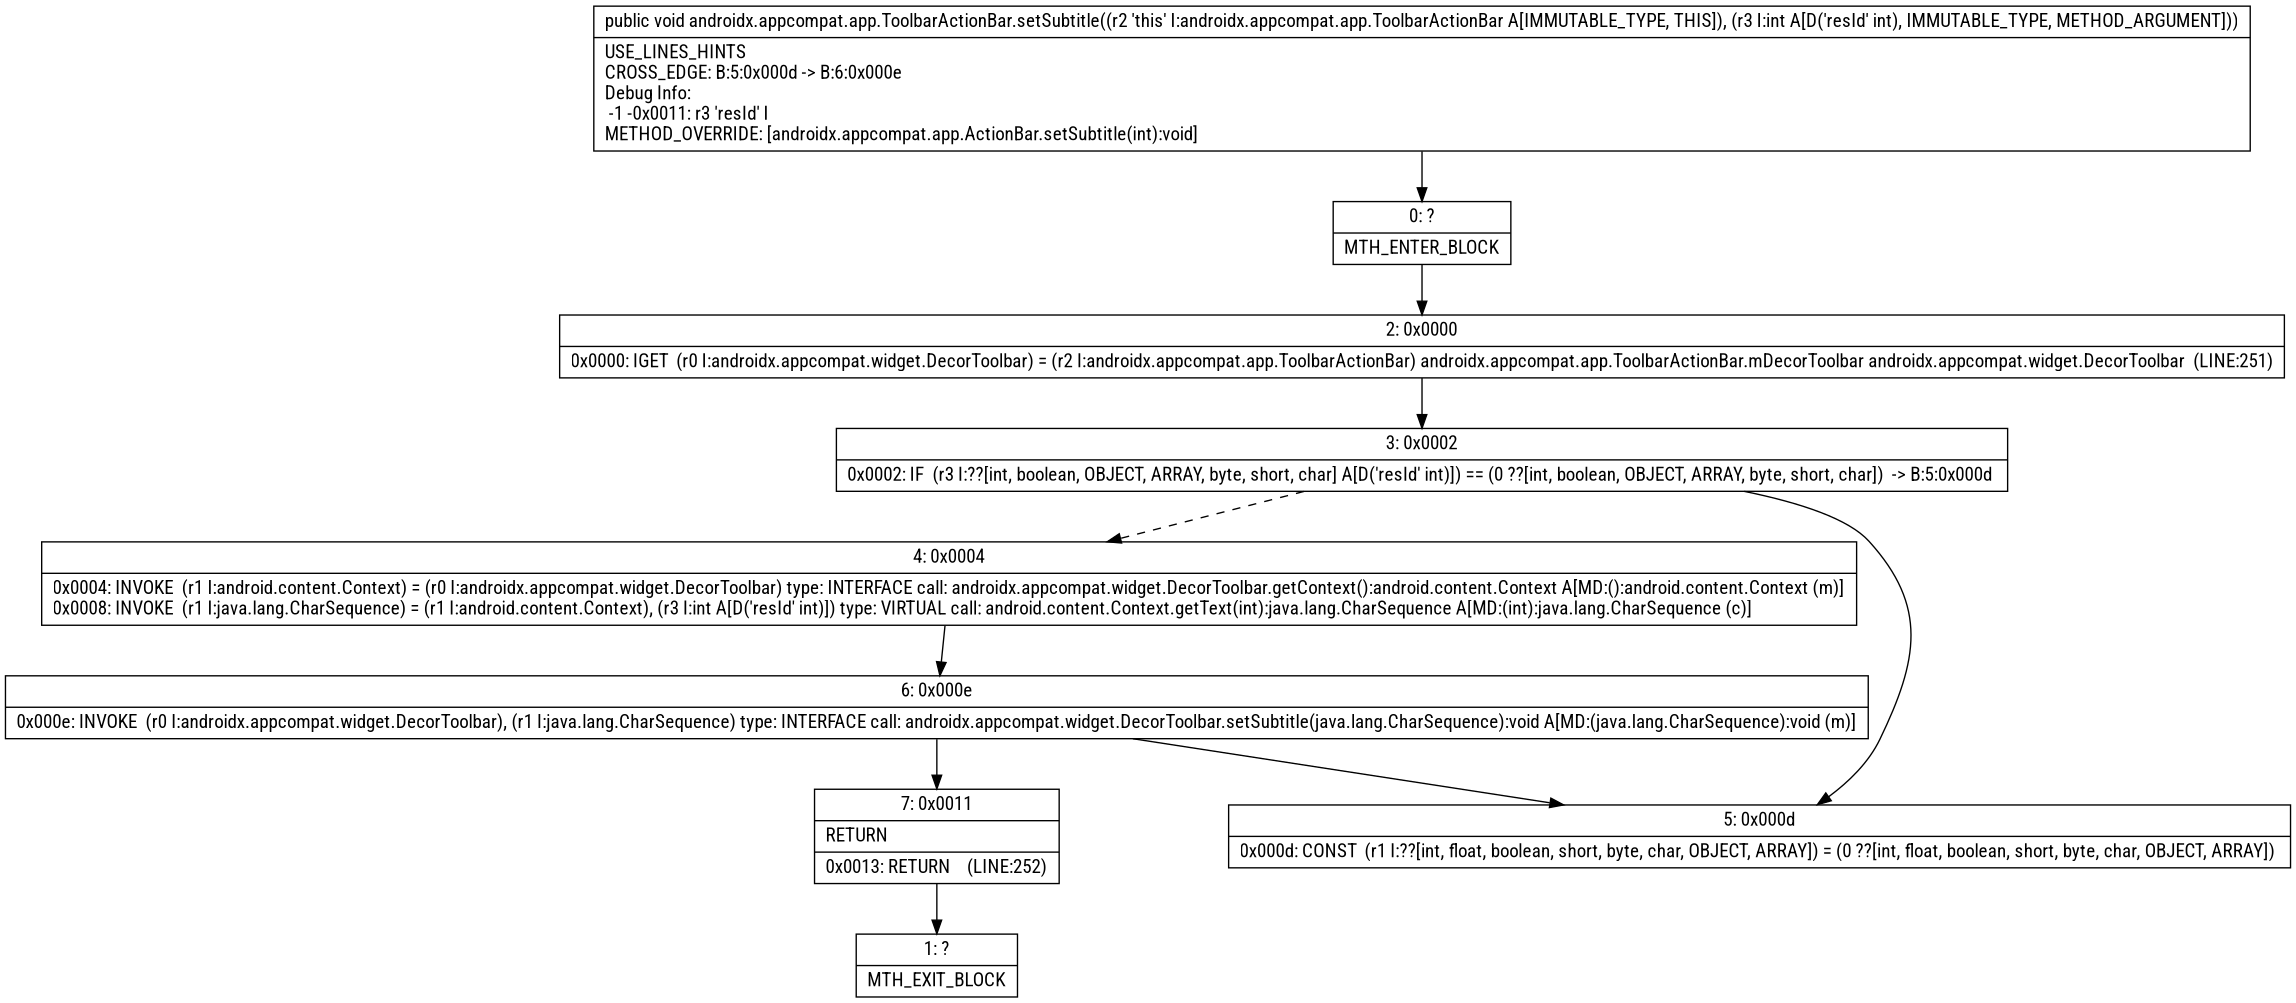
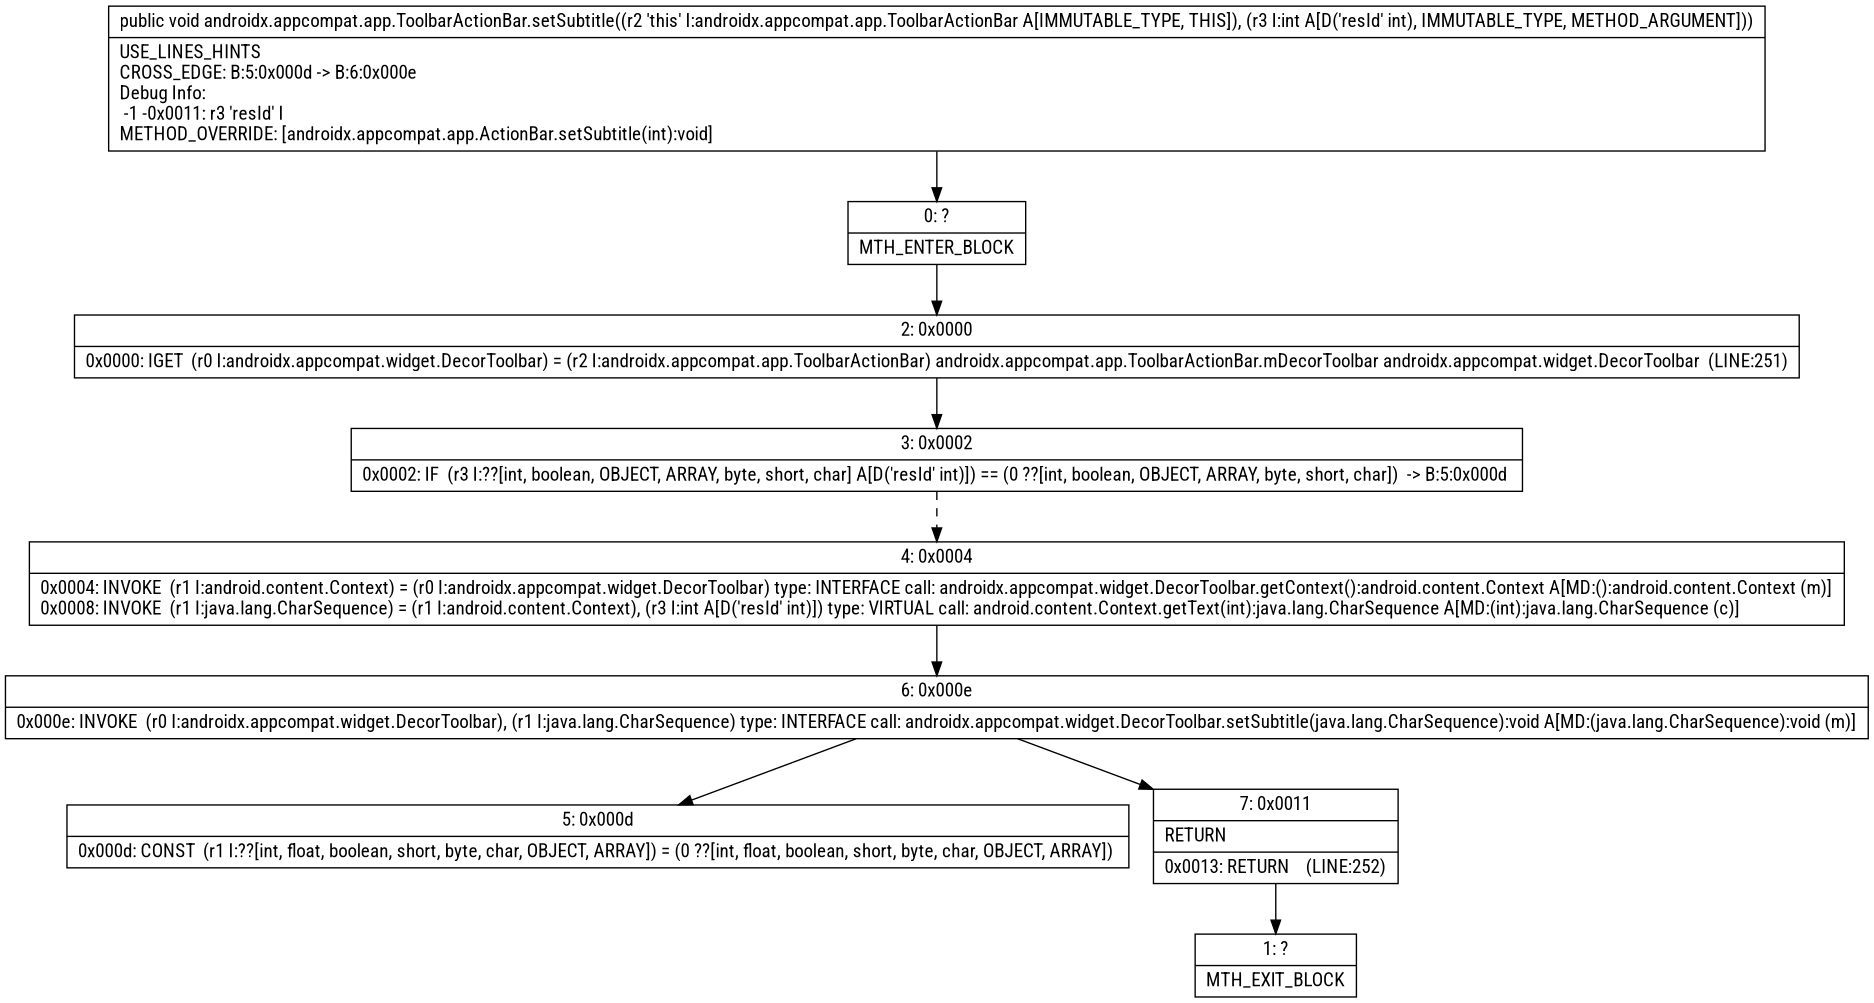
(1907, 608) -> none
